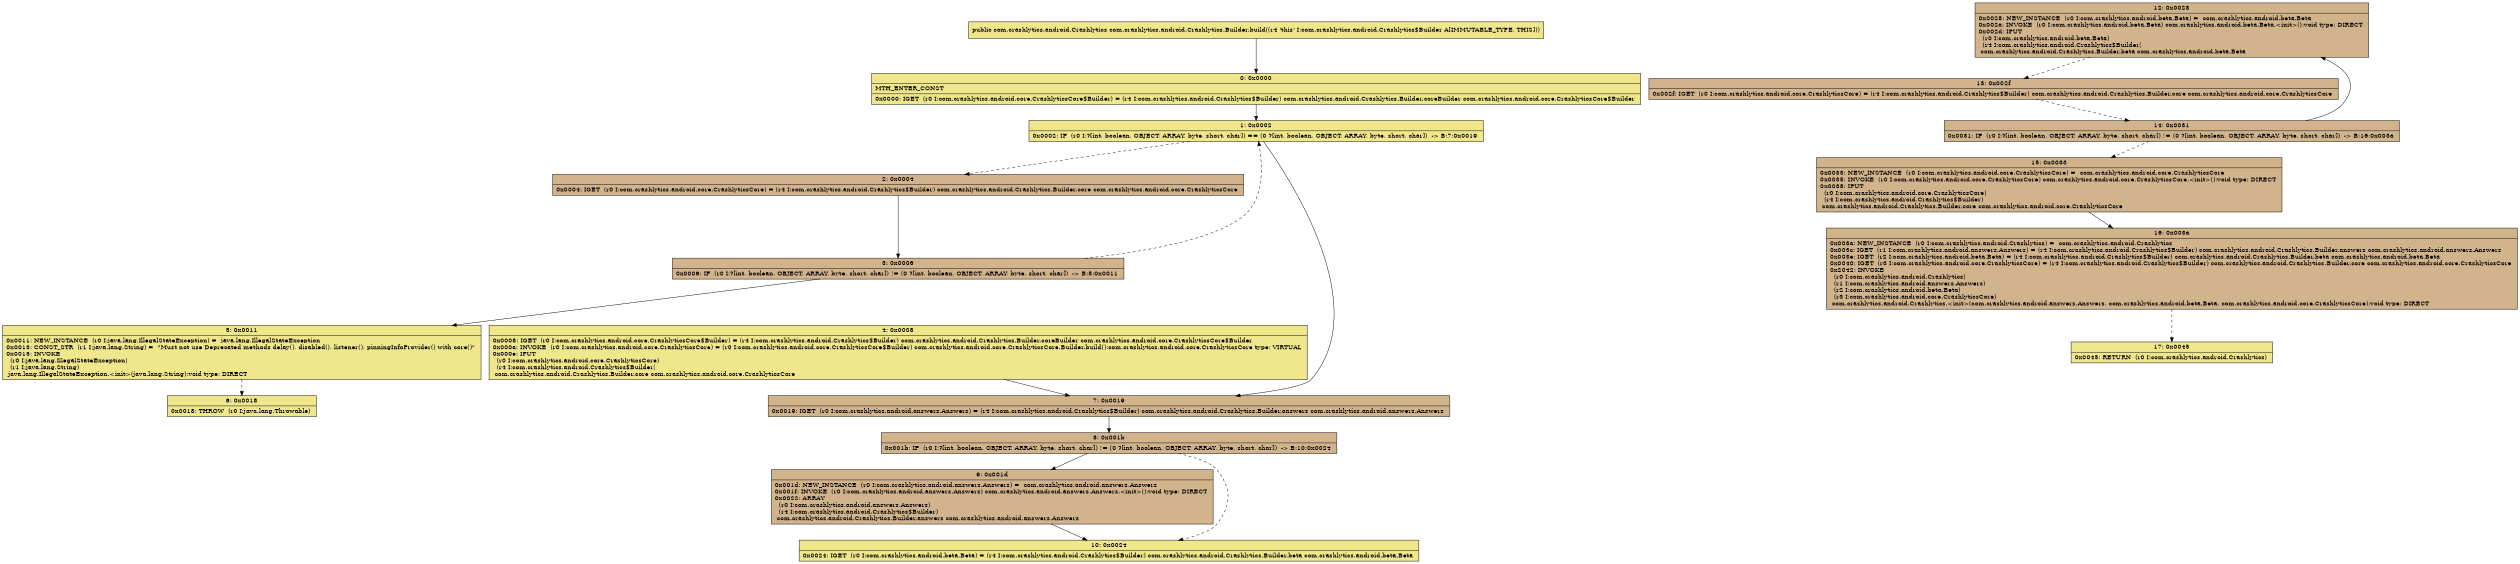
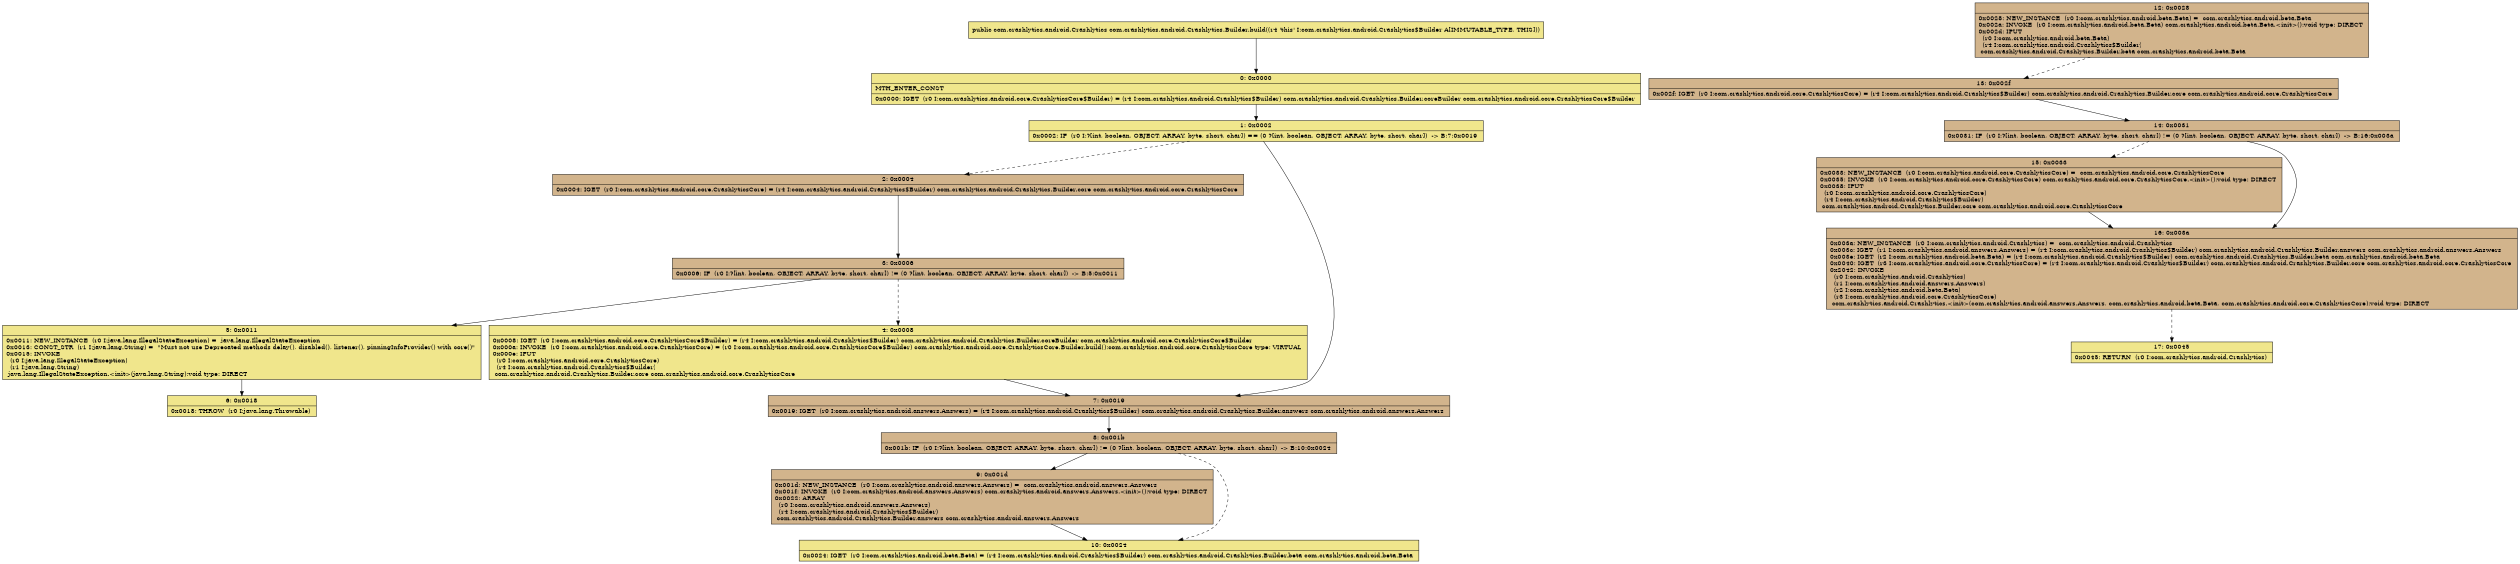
(2348, 97) -> (2294, 172)
(2081, 109) -> (2081, 109)
(1203, 236) -> (898, 300)
(242, 385) -> (242, 385)
